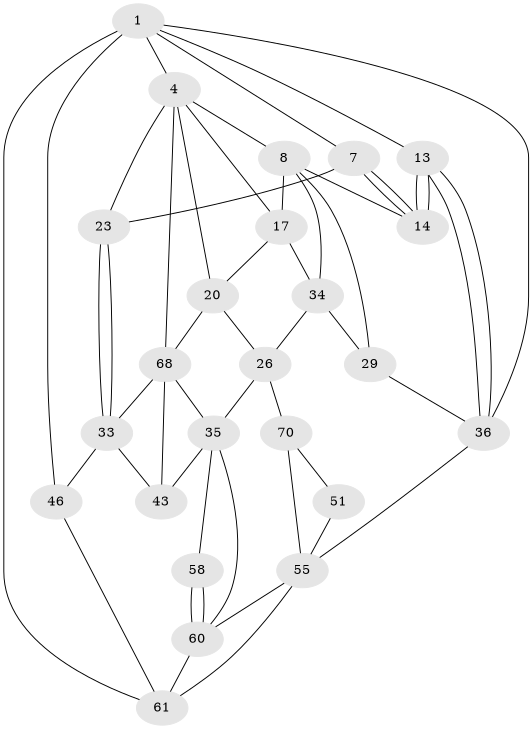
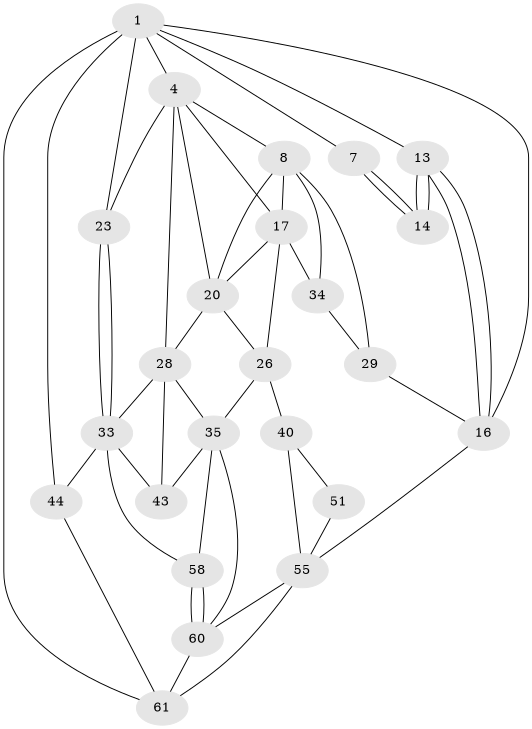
(353, 193) -> (240, 224)
(233, 200) -> (121, 124)
(291, 330) -> (273, 296)
(165, 364) -> (165, 364)
(286, 433) -> (286, 433)
(484, 433) -> (484, 433)
(56, 502) -> (56, 502)
none -> (125, 516)
